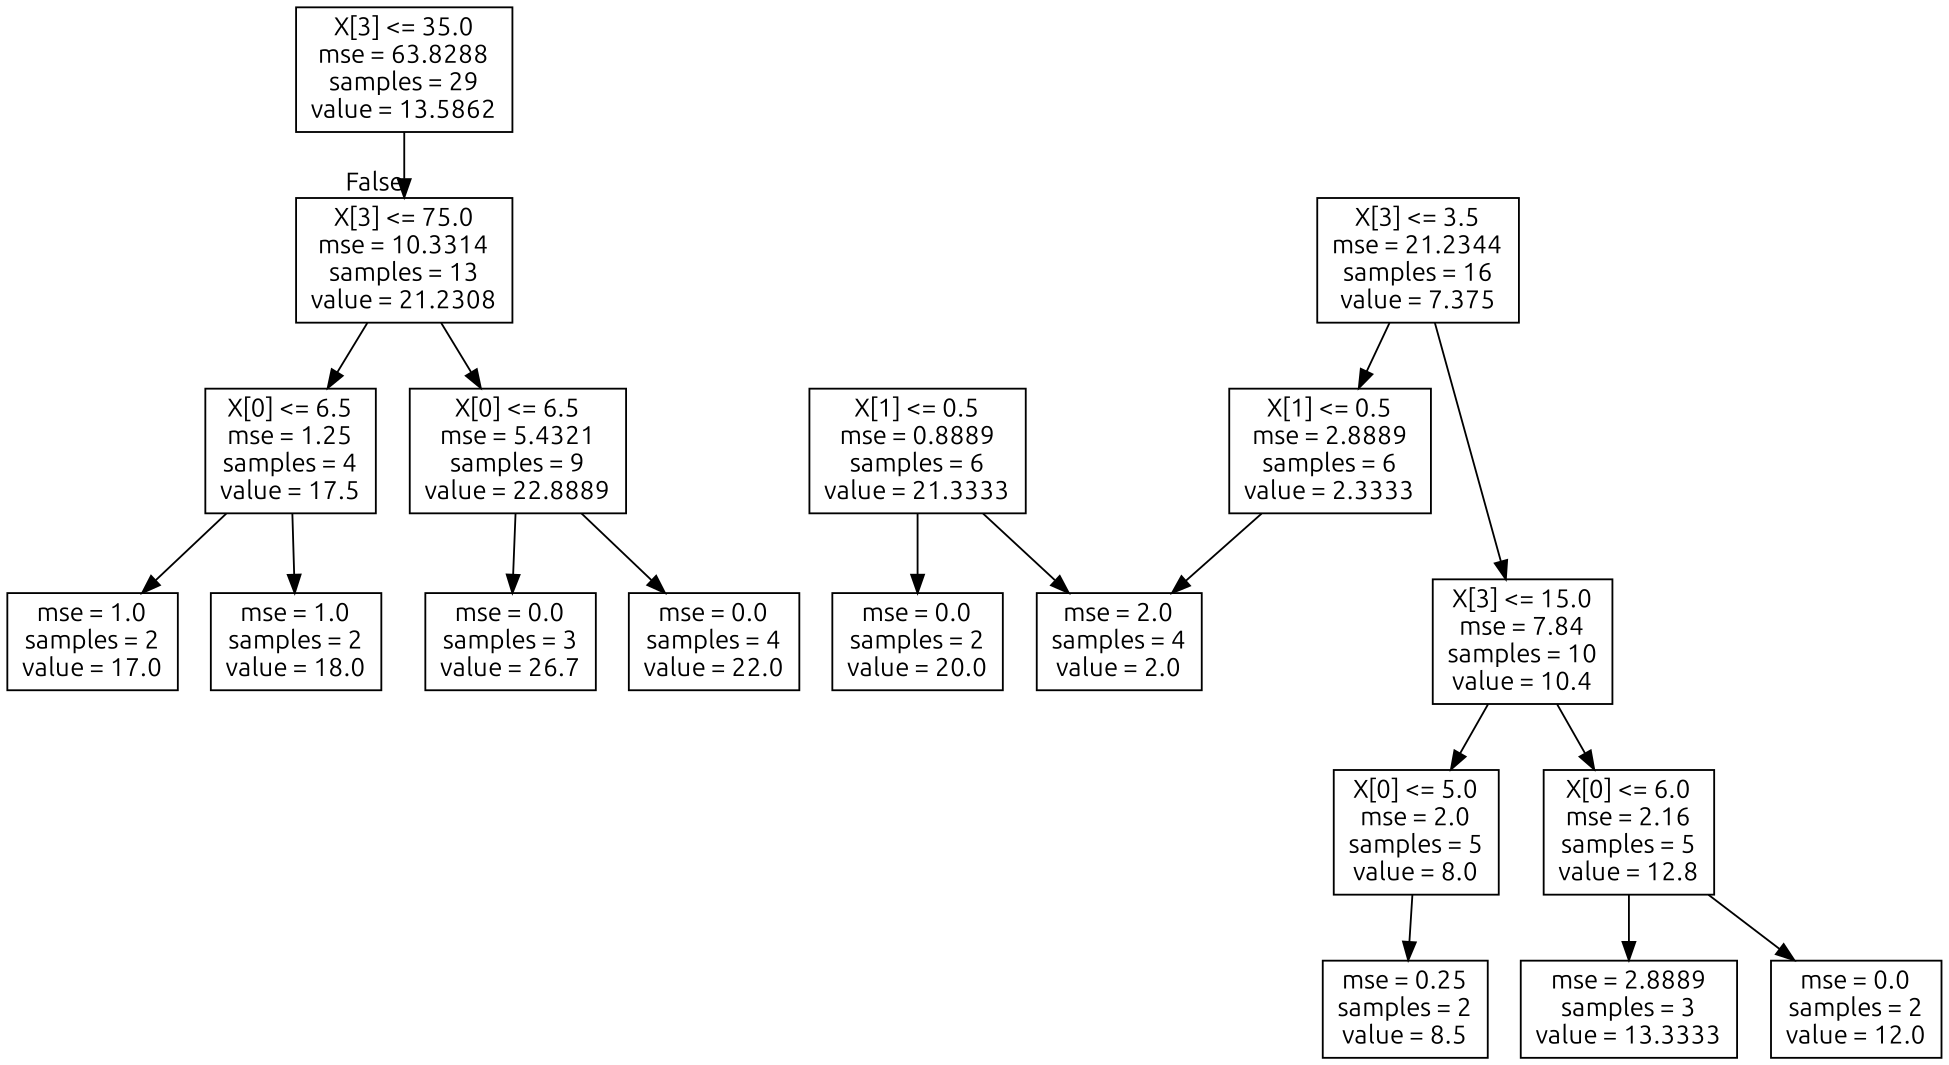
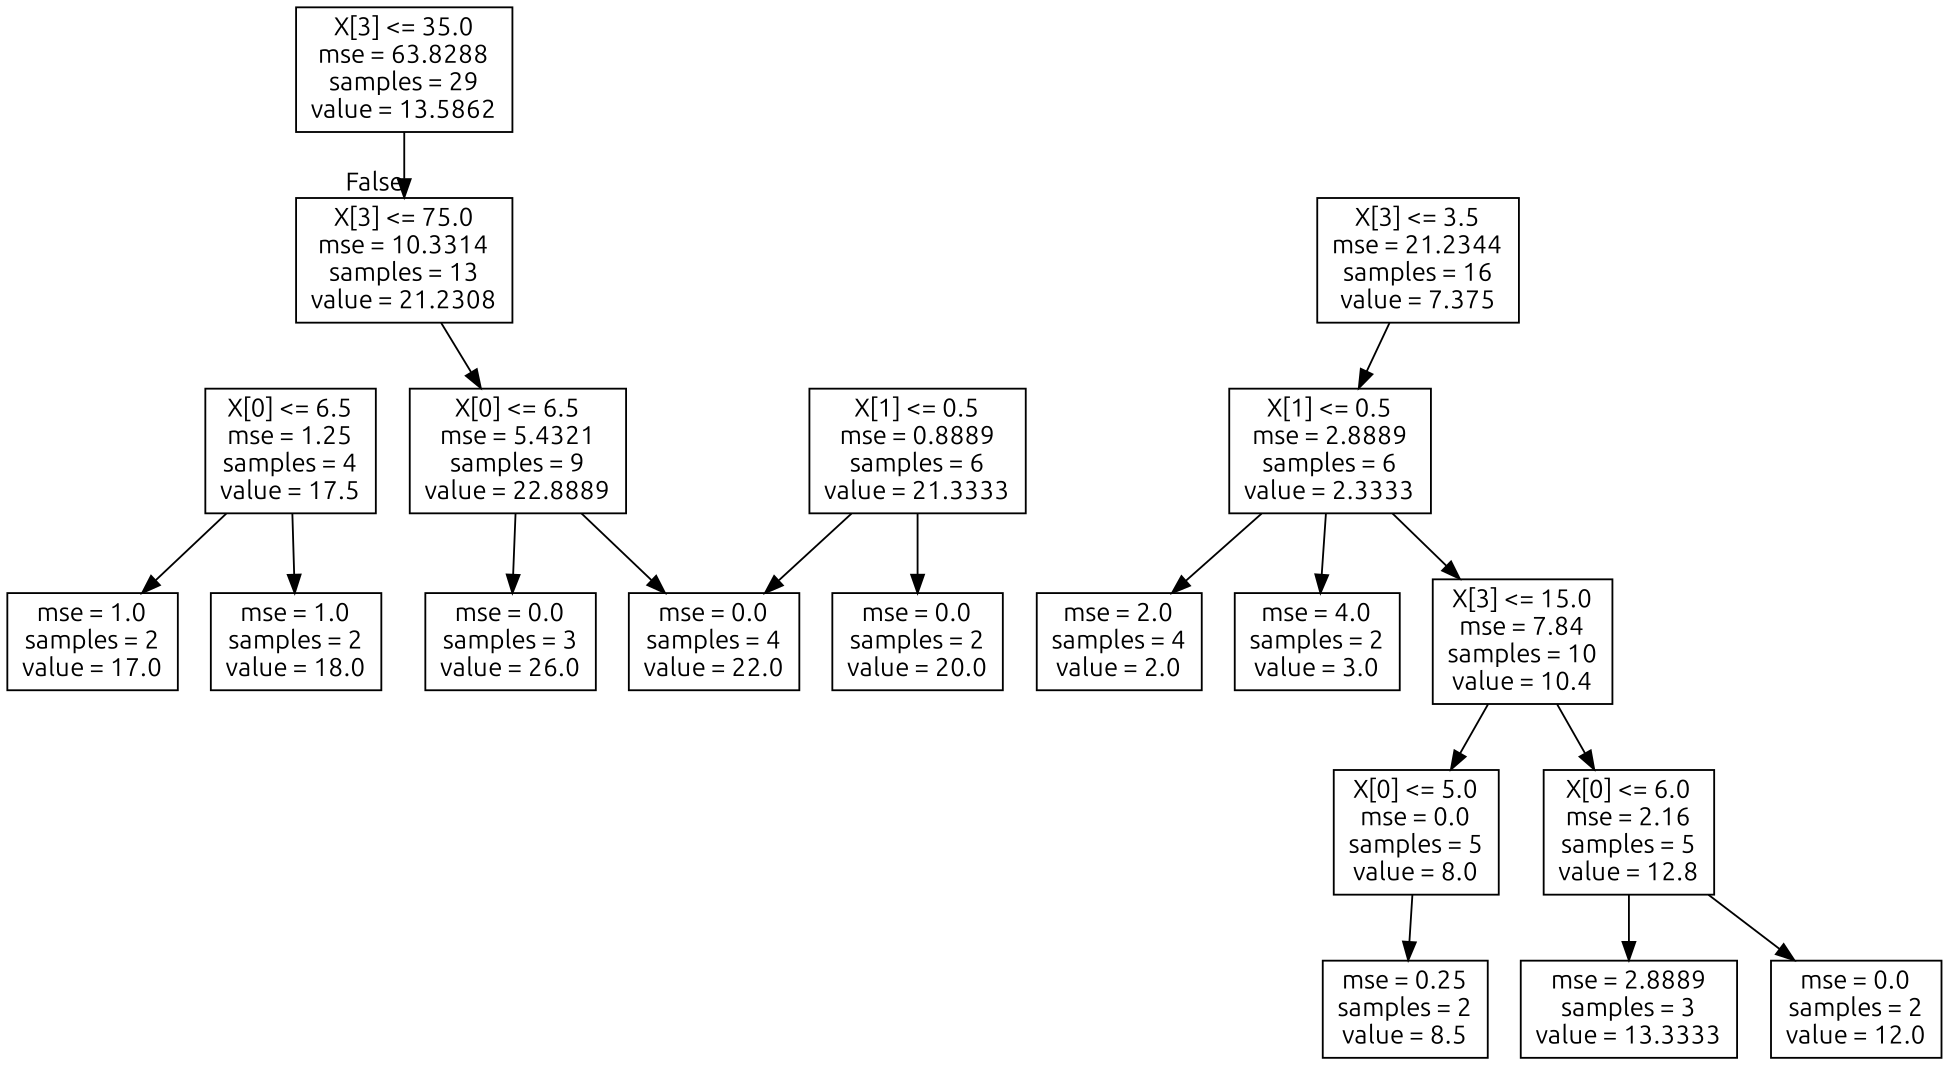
(352, 347) -> none
(1468, 442) -> (1419, 540)
(1019, 547) -> (815, 547)
(511, 642) -> (511, 642)
none -> (1317, 642)
(1416, 832) -> (1416, 832)
